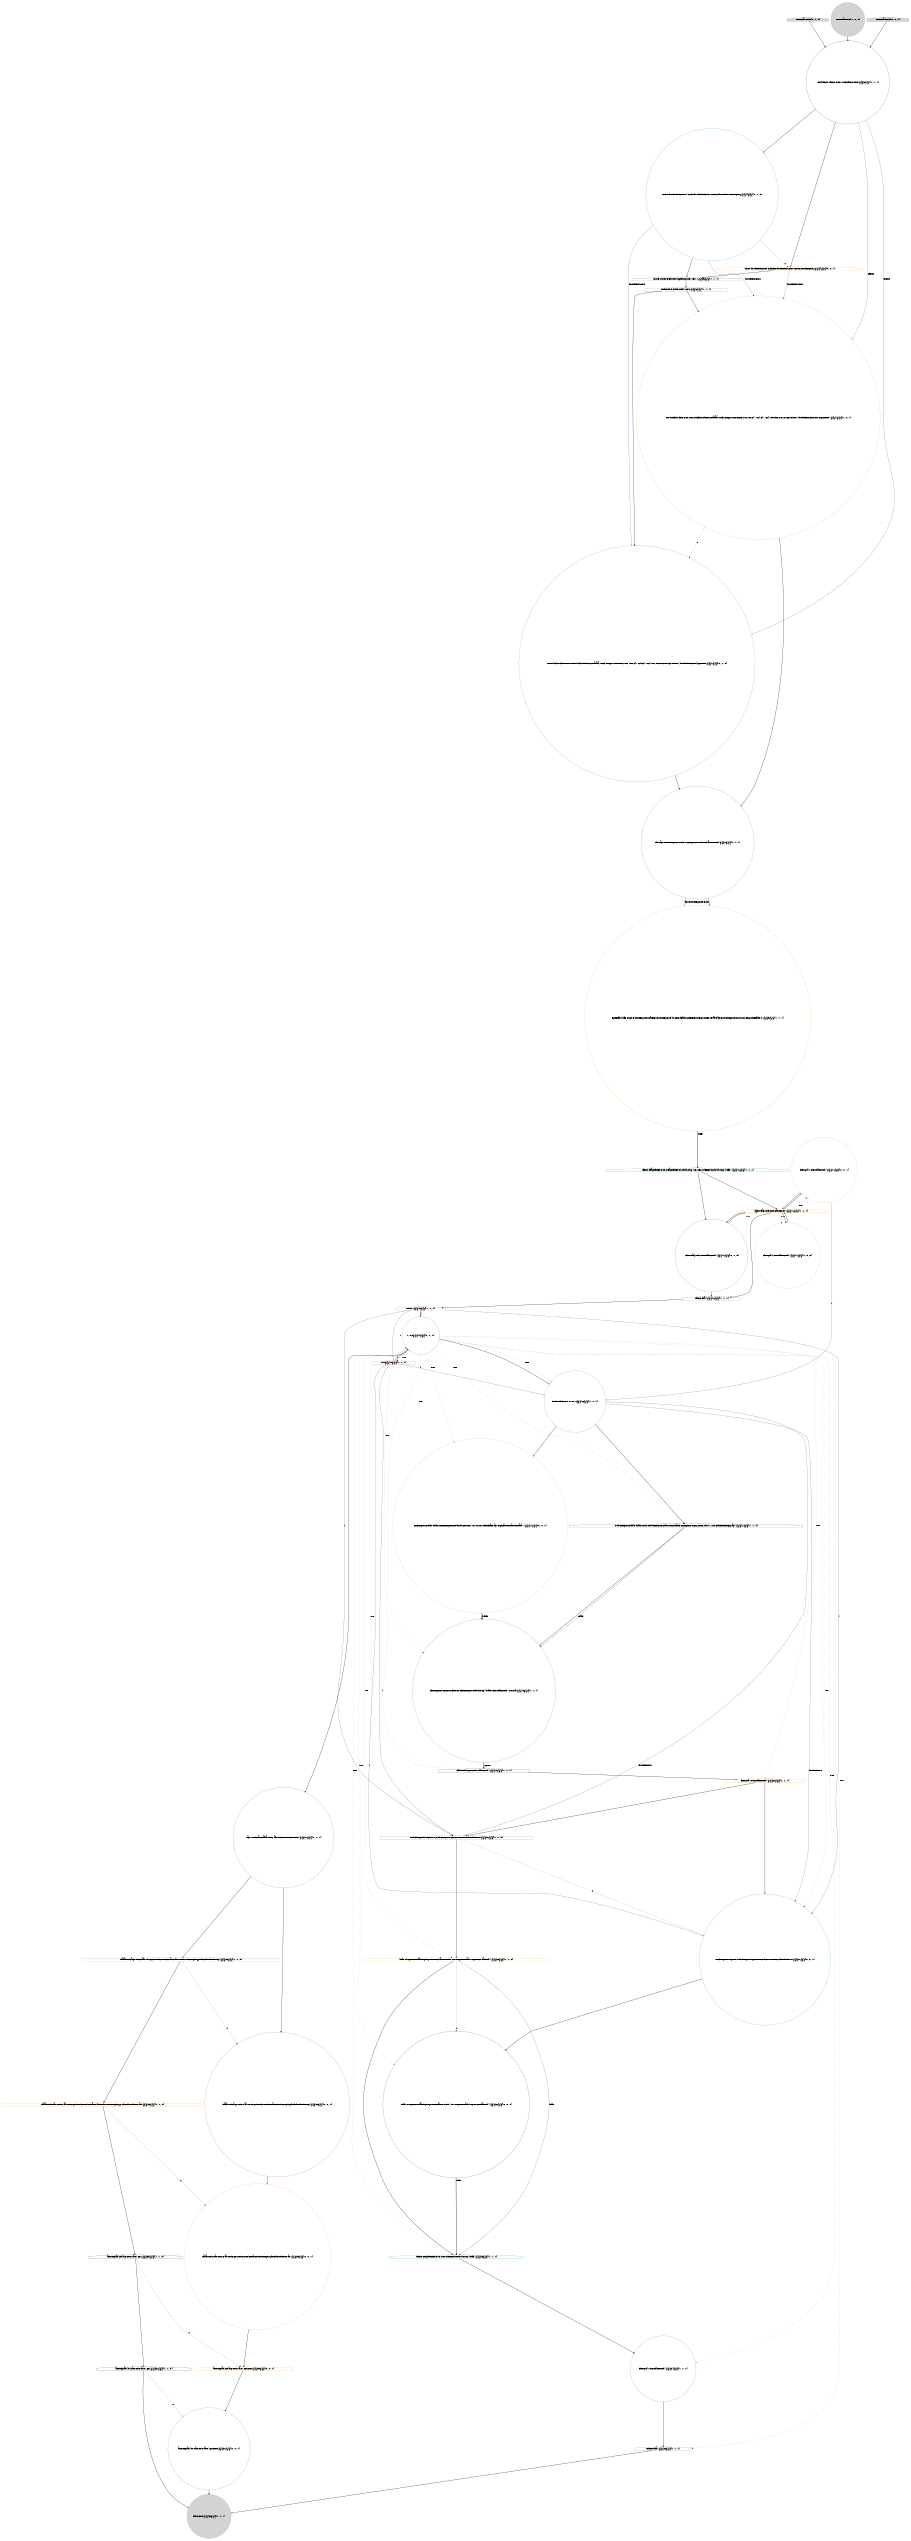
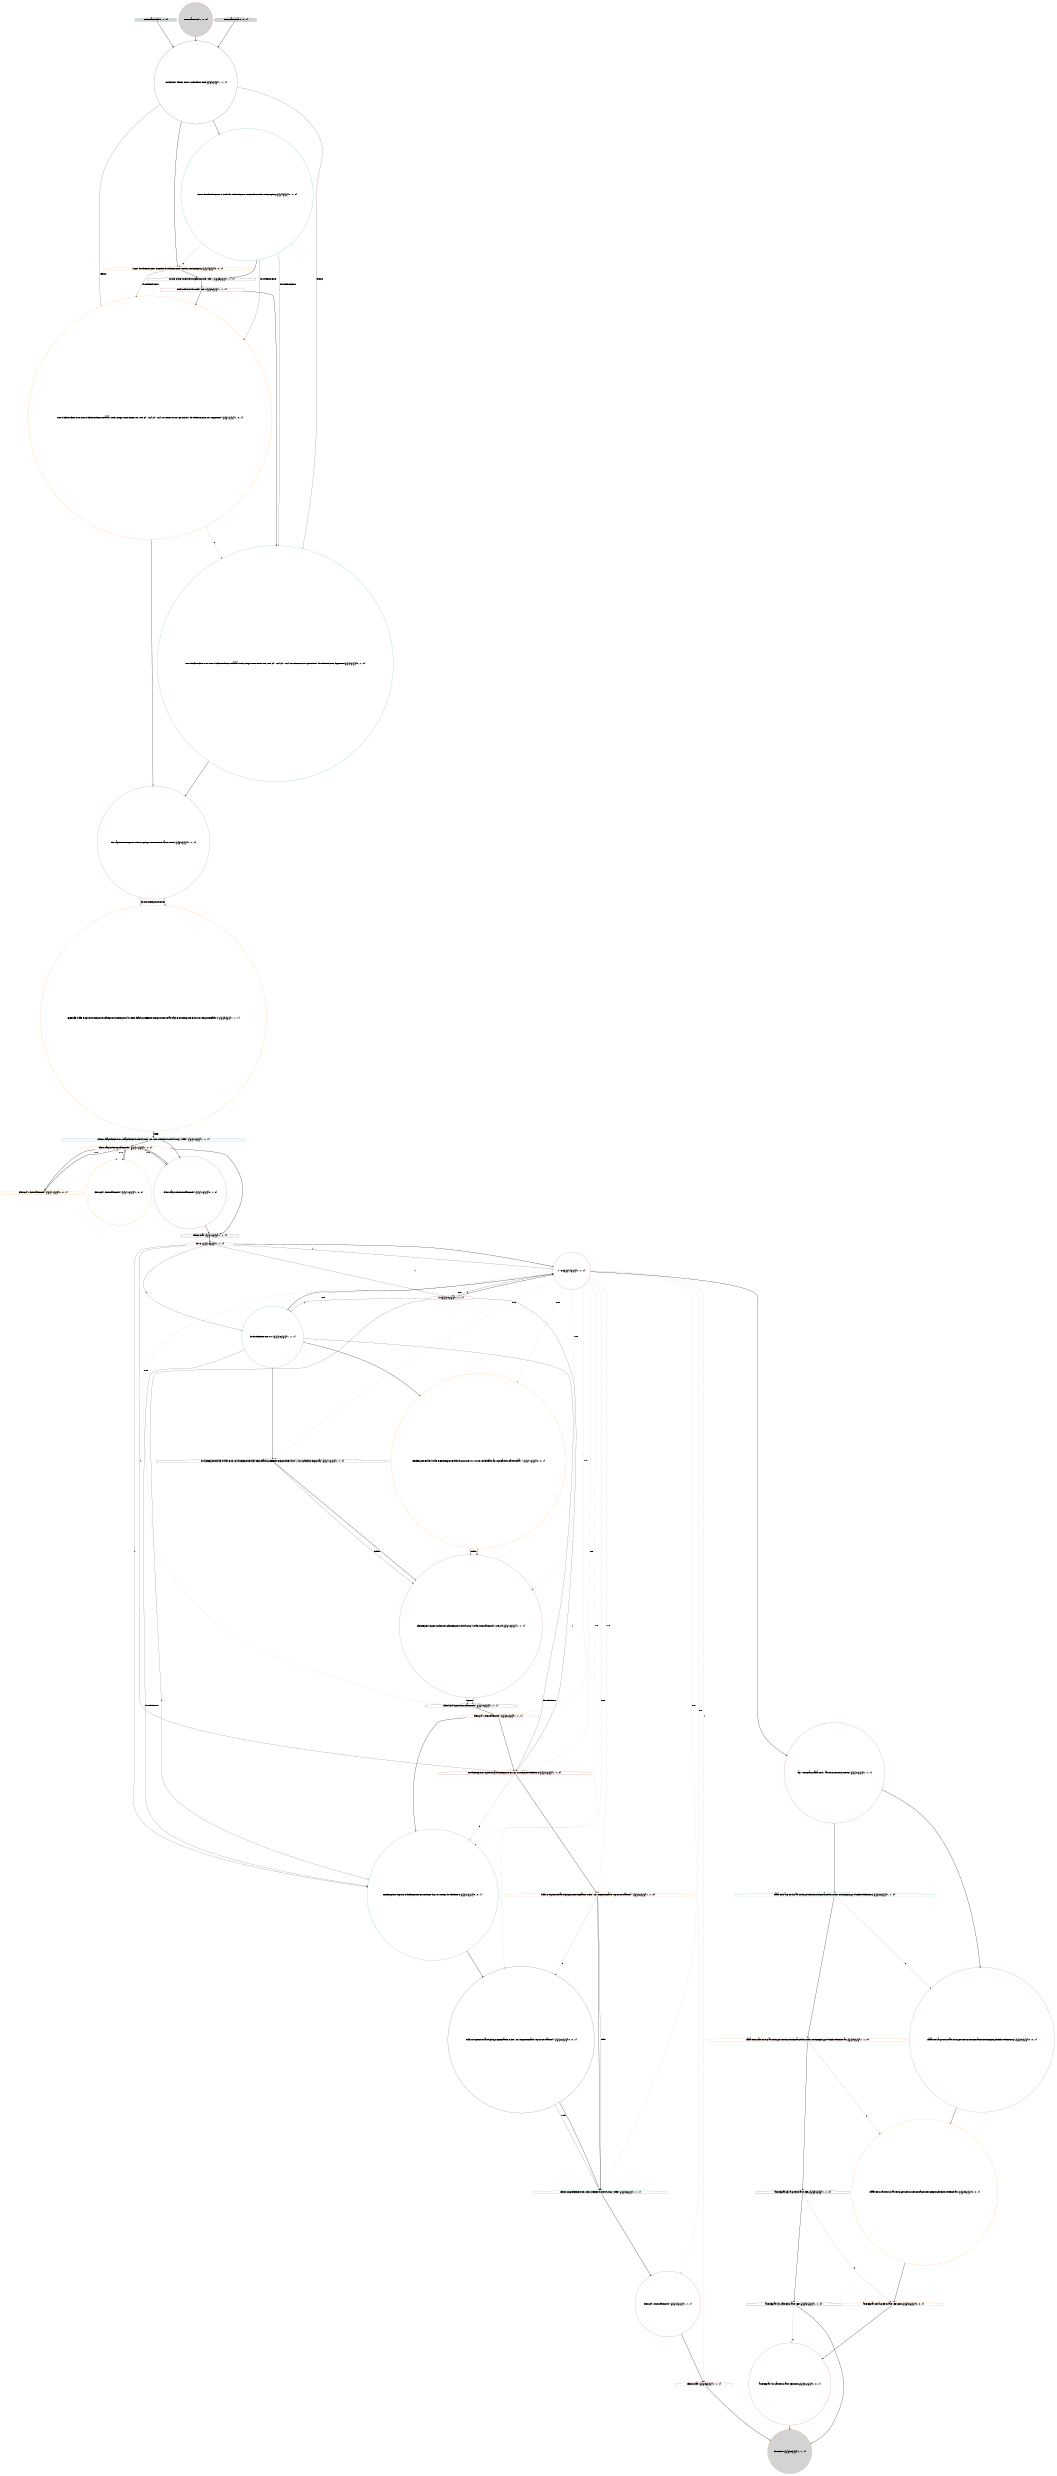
(824, 1170) -> (43, 1192)
(792, 1370) -> (153, 1300)
(841, 1781) -> (704, 1716)
